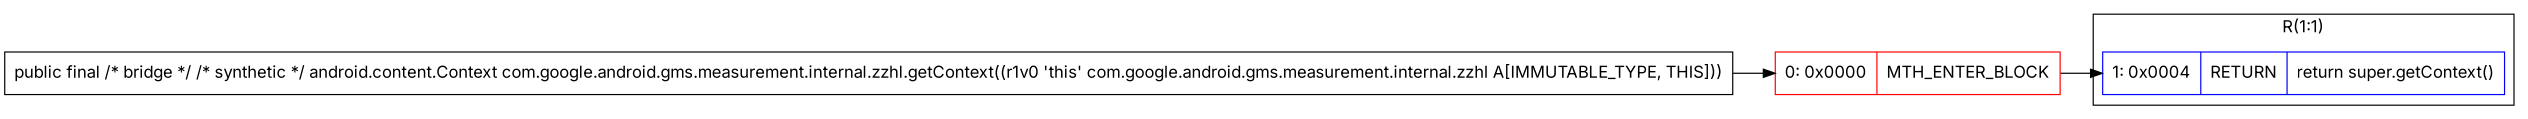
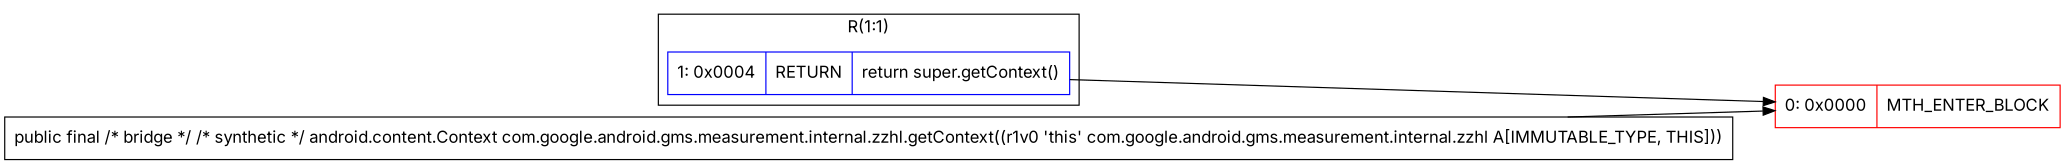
(2076, 73) -> (1417, 91)
